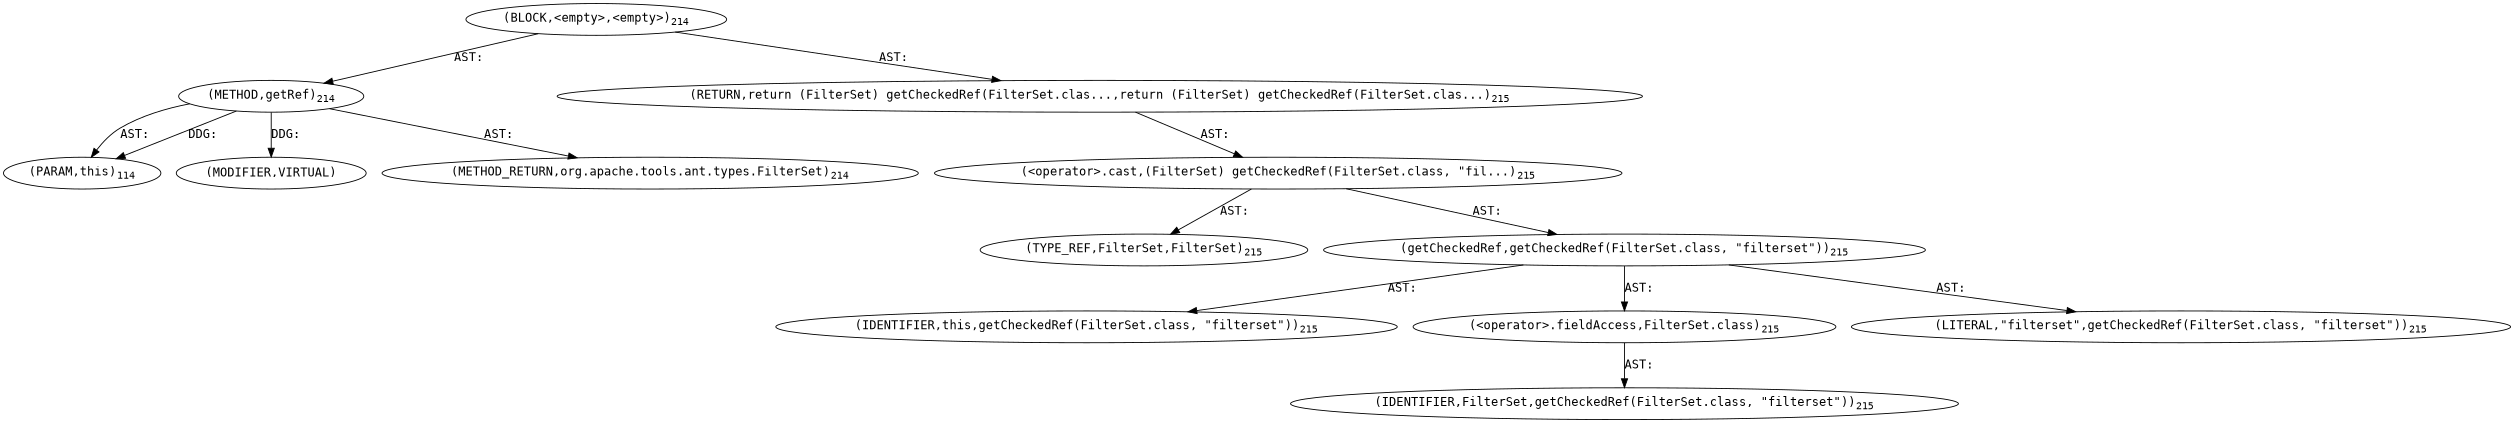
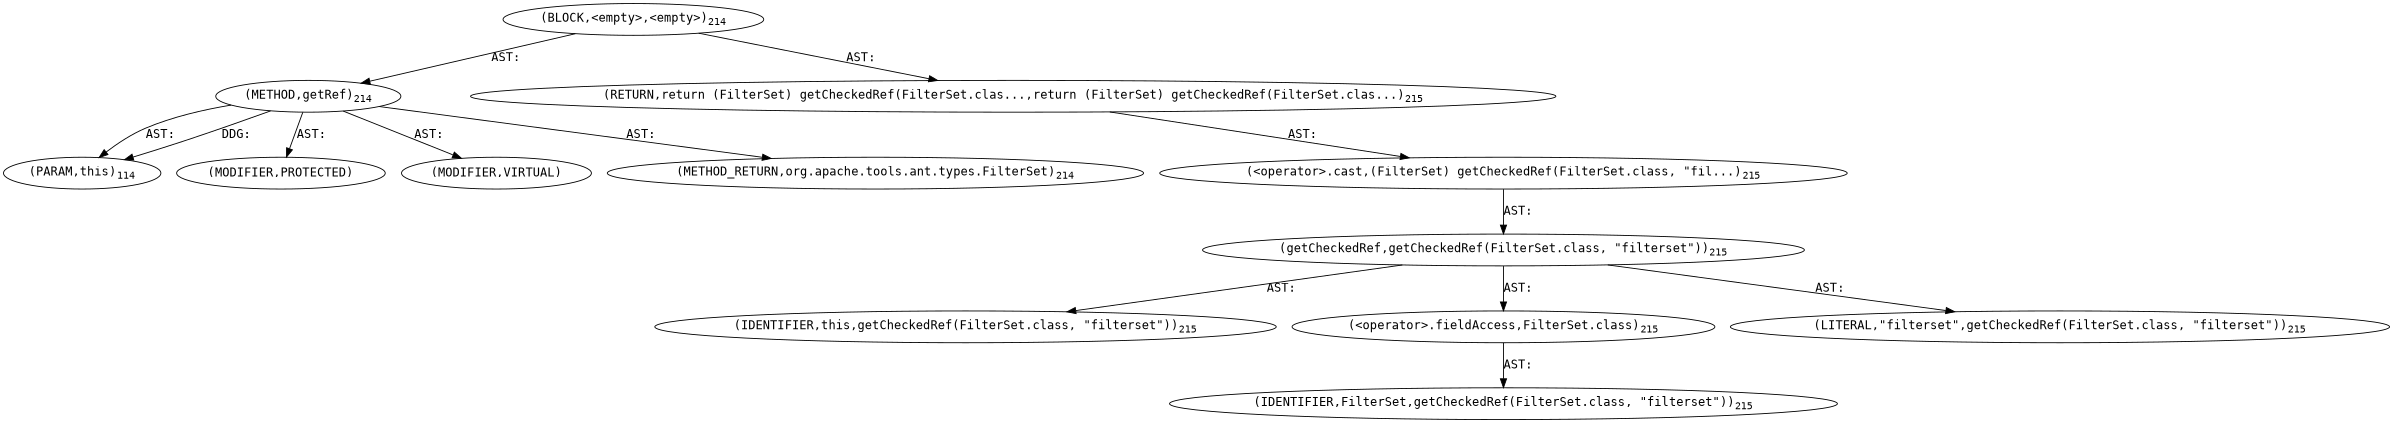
(290, 135) -> (433, 135)
none -> (281, 173)
(1144, 250) -> none
